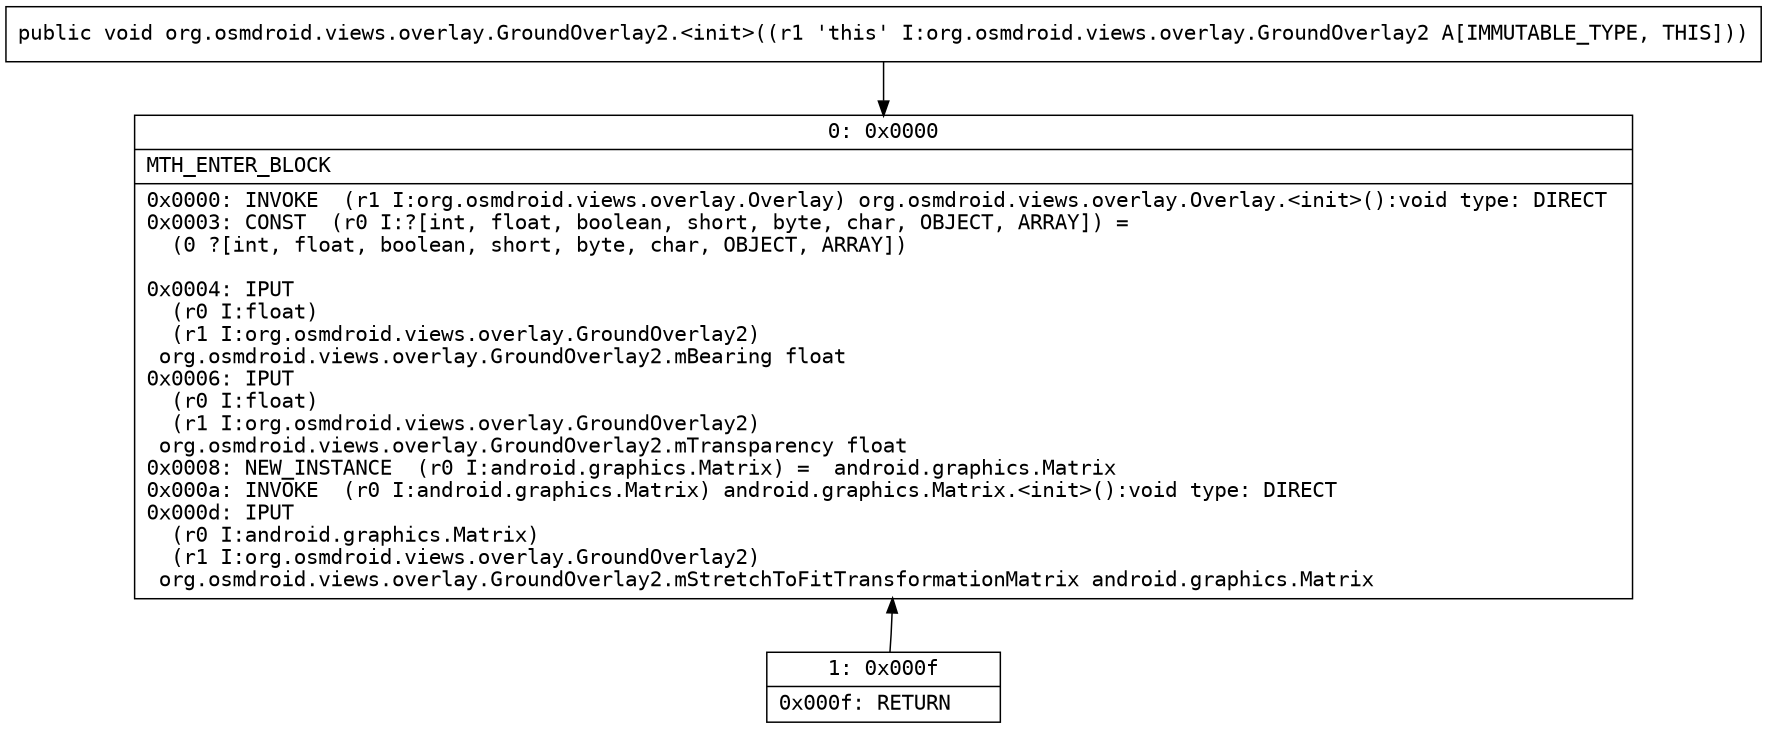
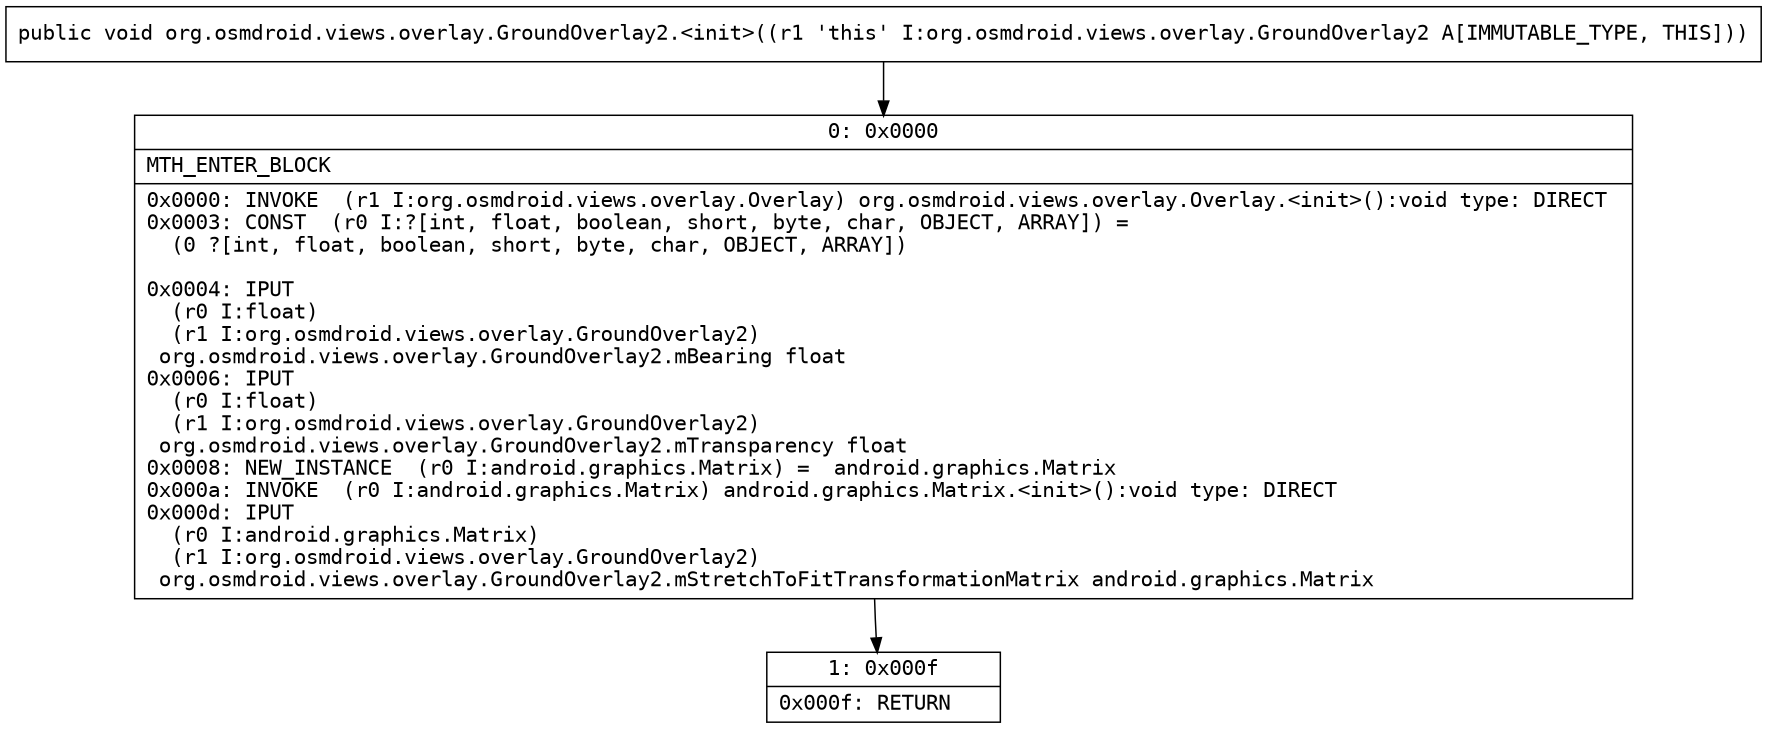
(891, 633) -> (875, 618)
